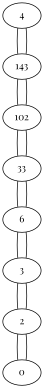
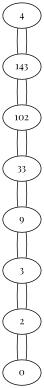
(22, 220) -> (22, 220)
